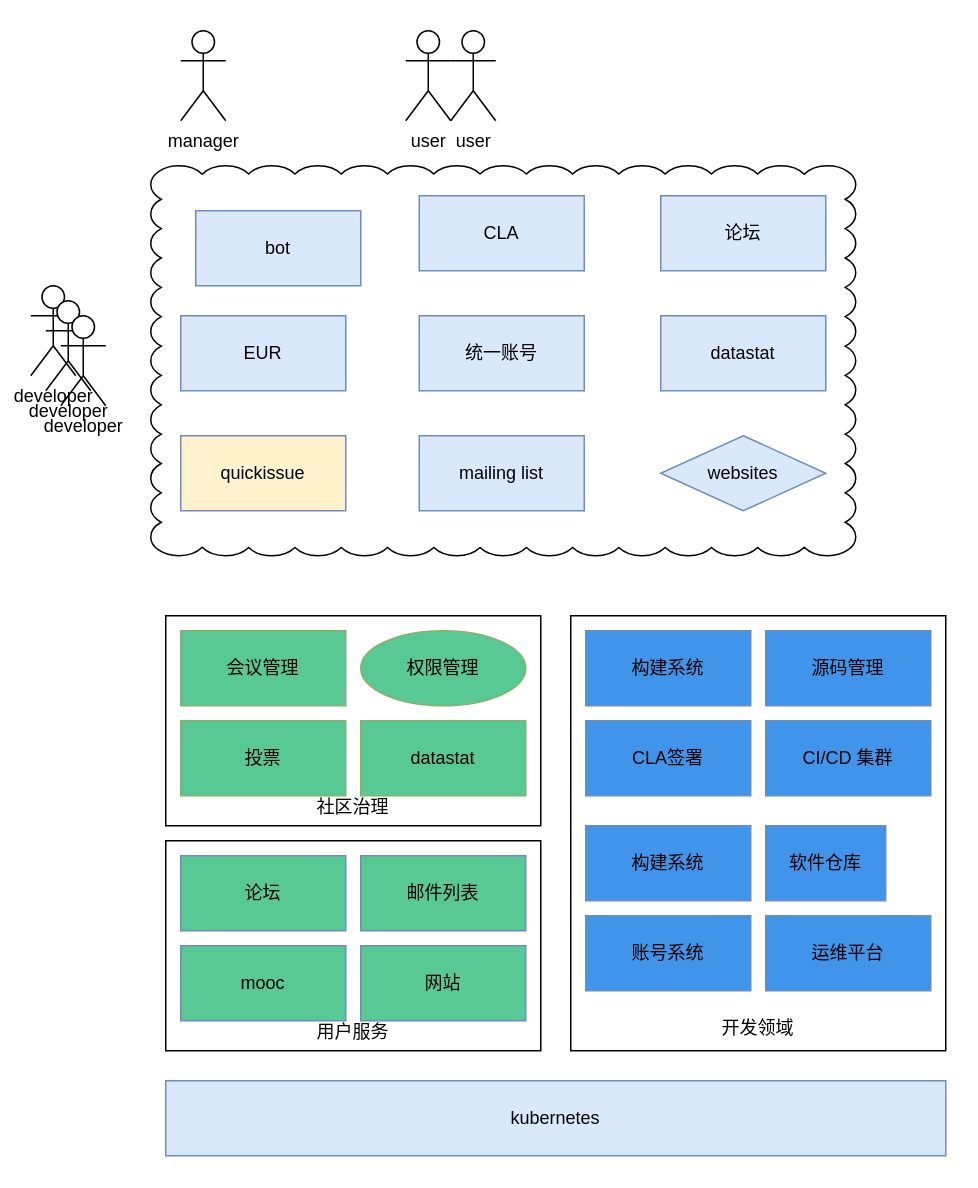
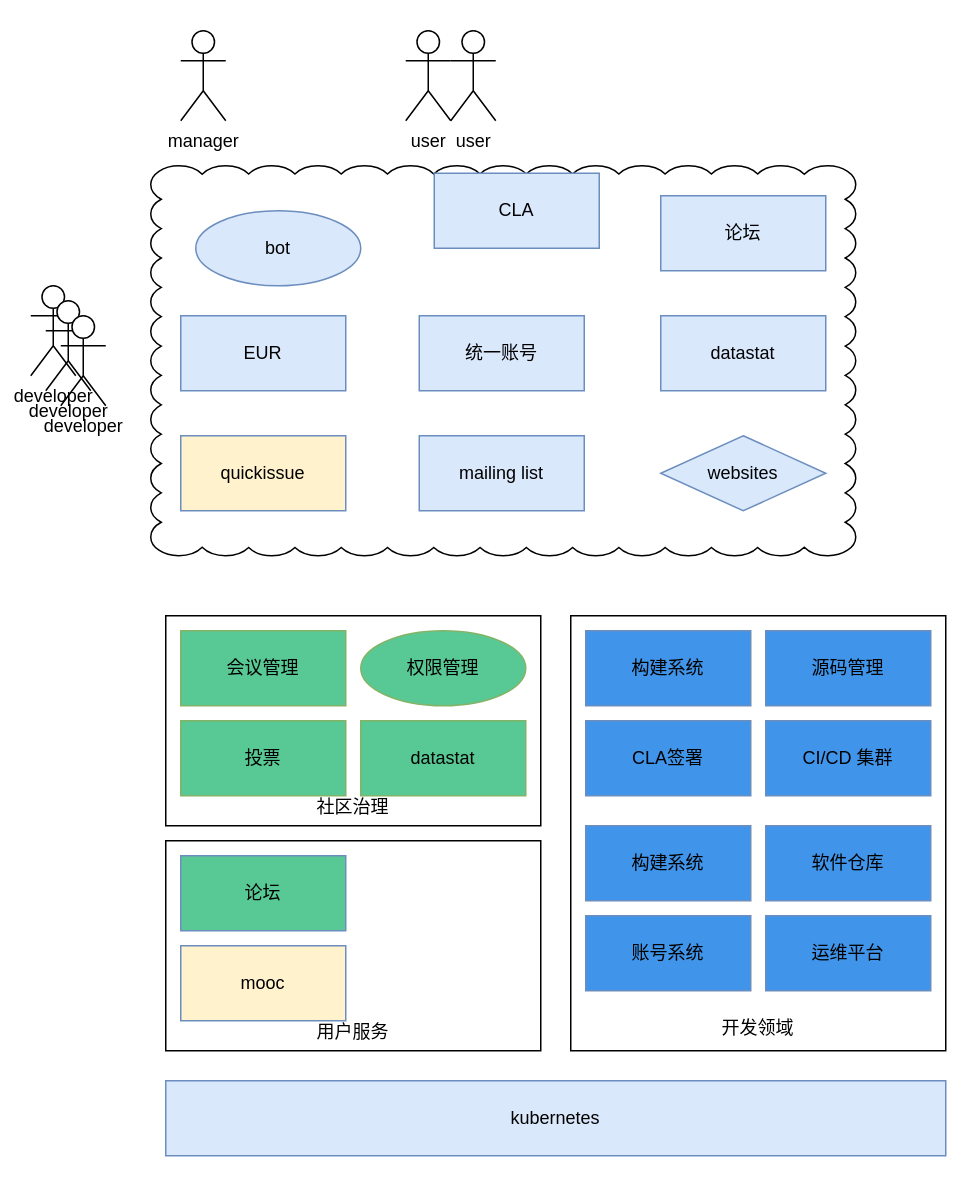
(502, 233) -> (517, 211)
(278, 248) -> (278, 248)
(826, 863) -> (848, 863)
(443, 893) -> none
(263, 983) -> (263, 983)
(443, 983) -> none
